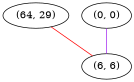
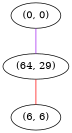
(107, 41) -> (36, 41)
